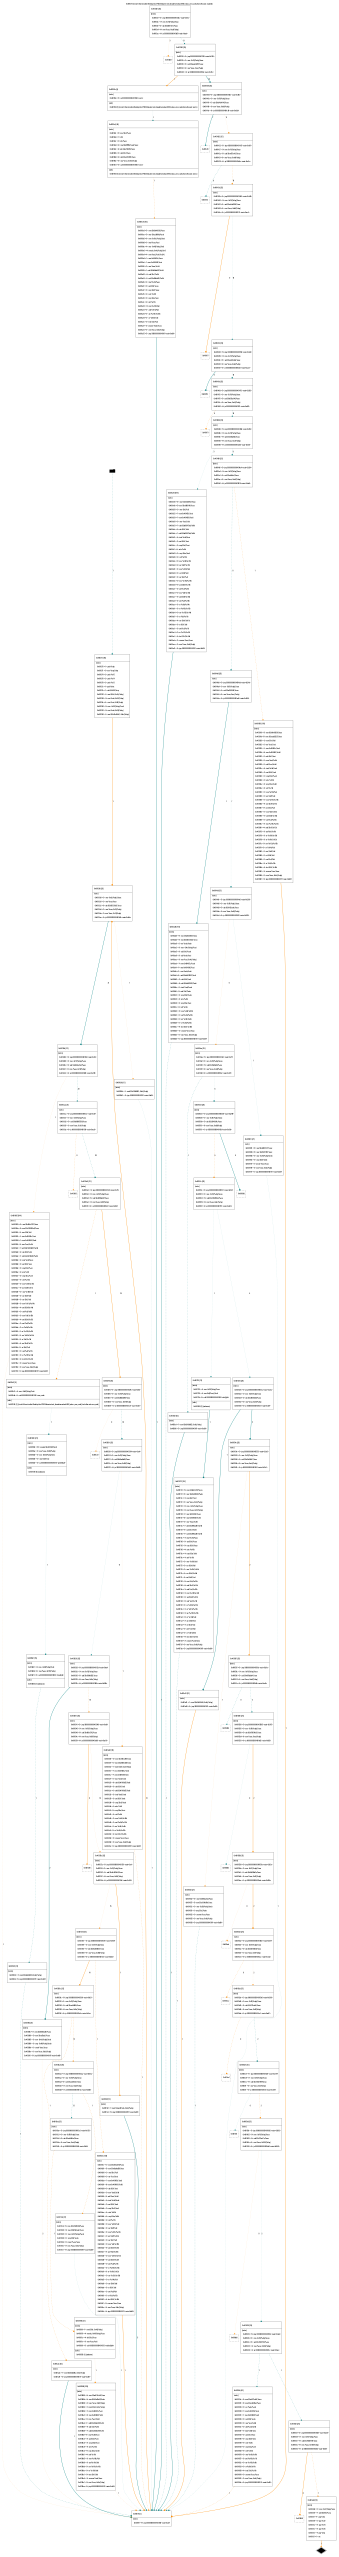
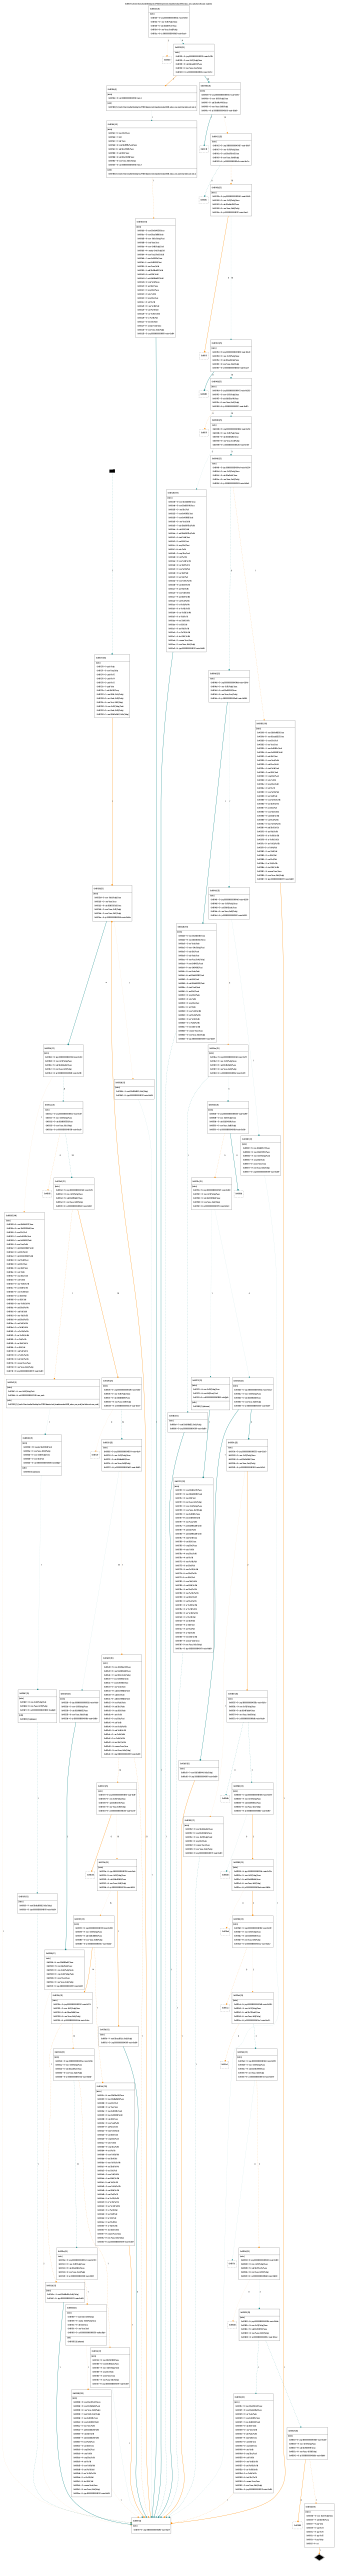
(89, 1699) -> (118, 1770)
